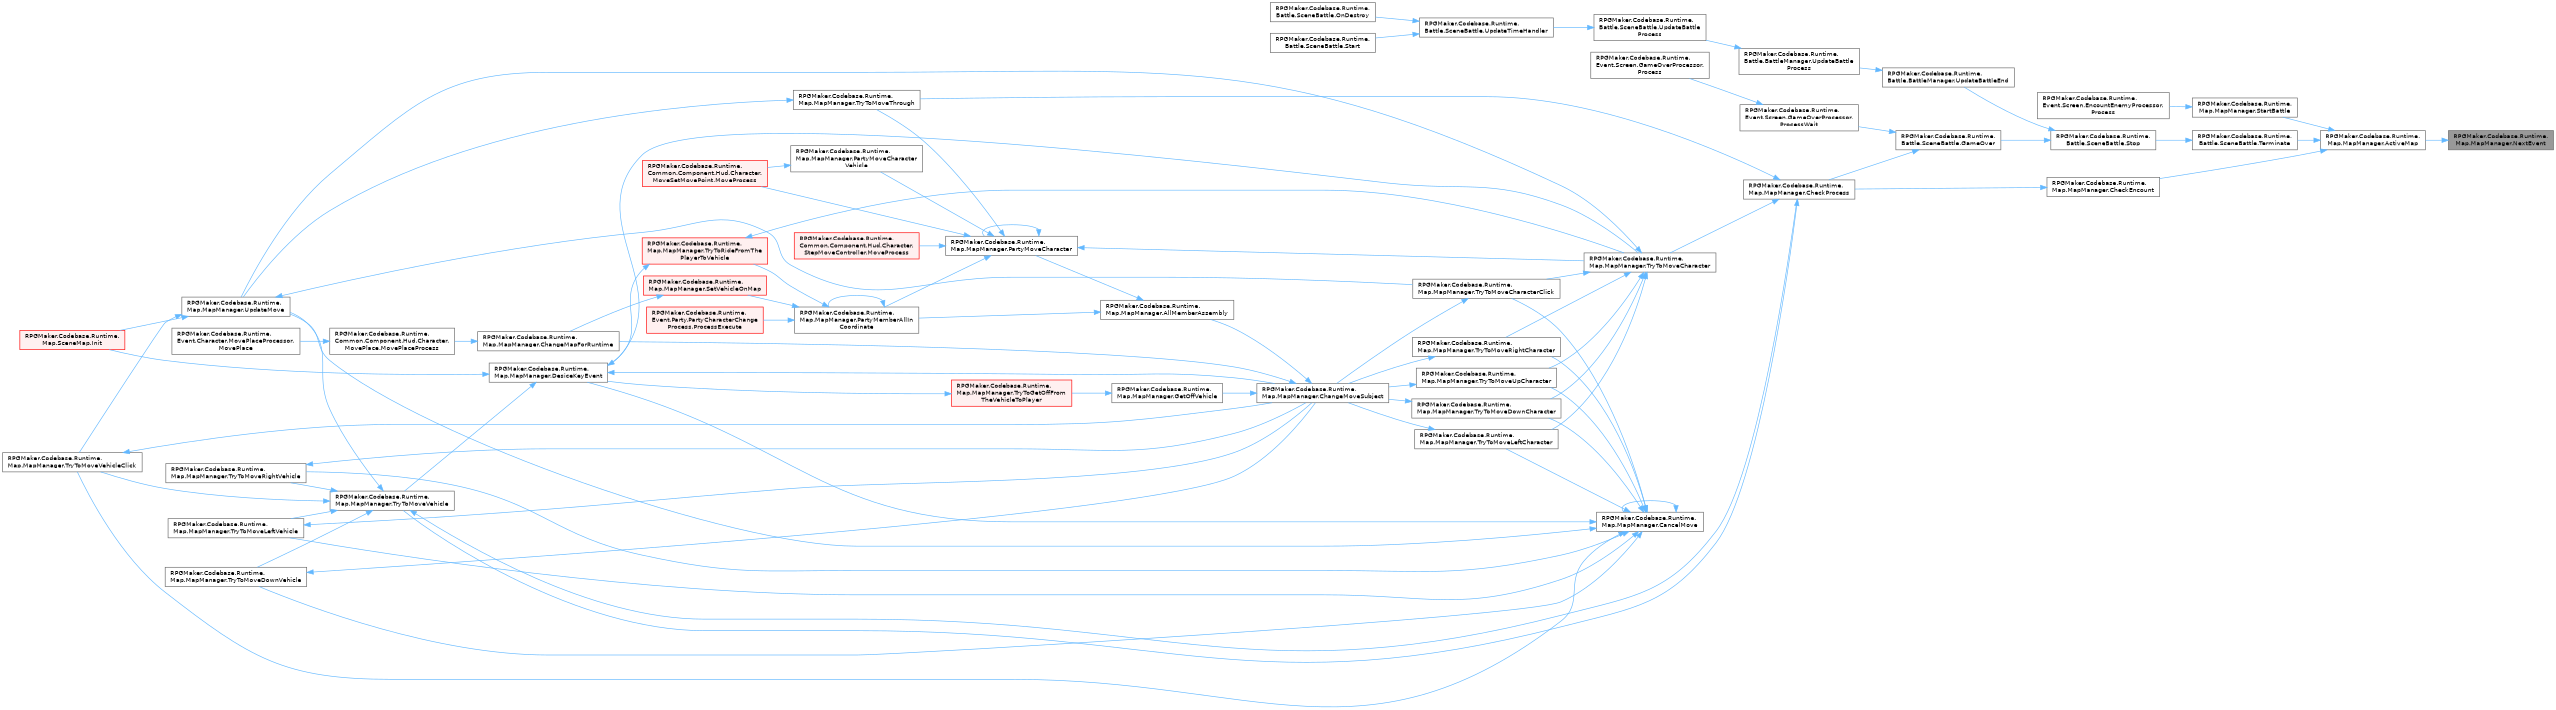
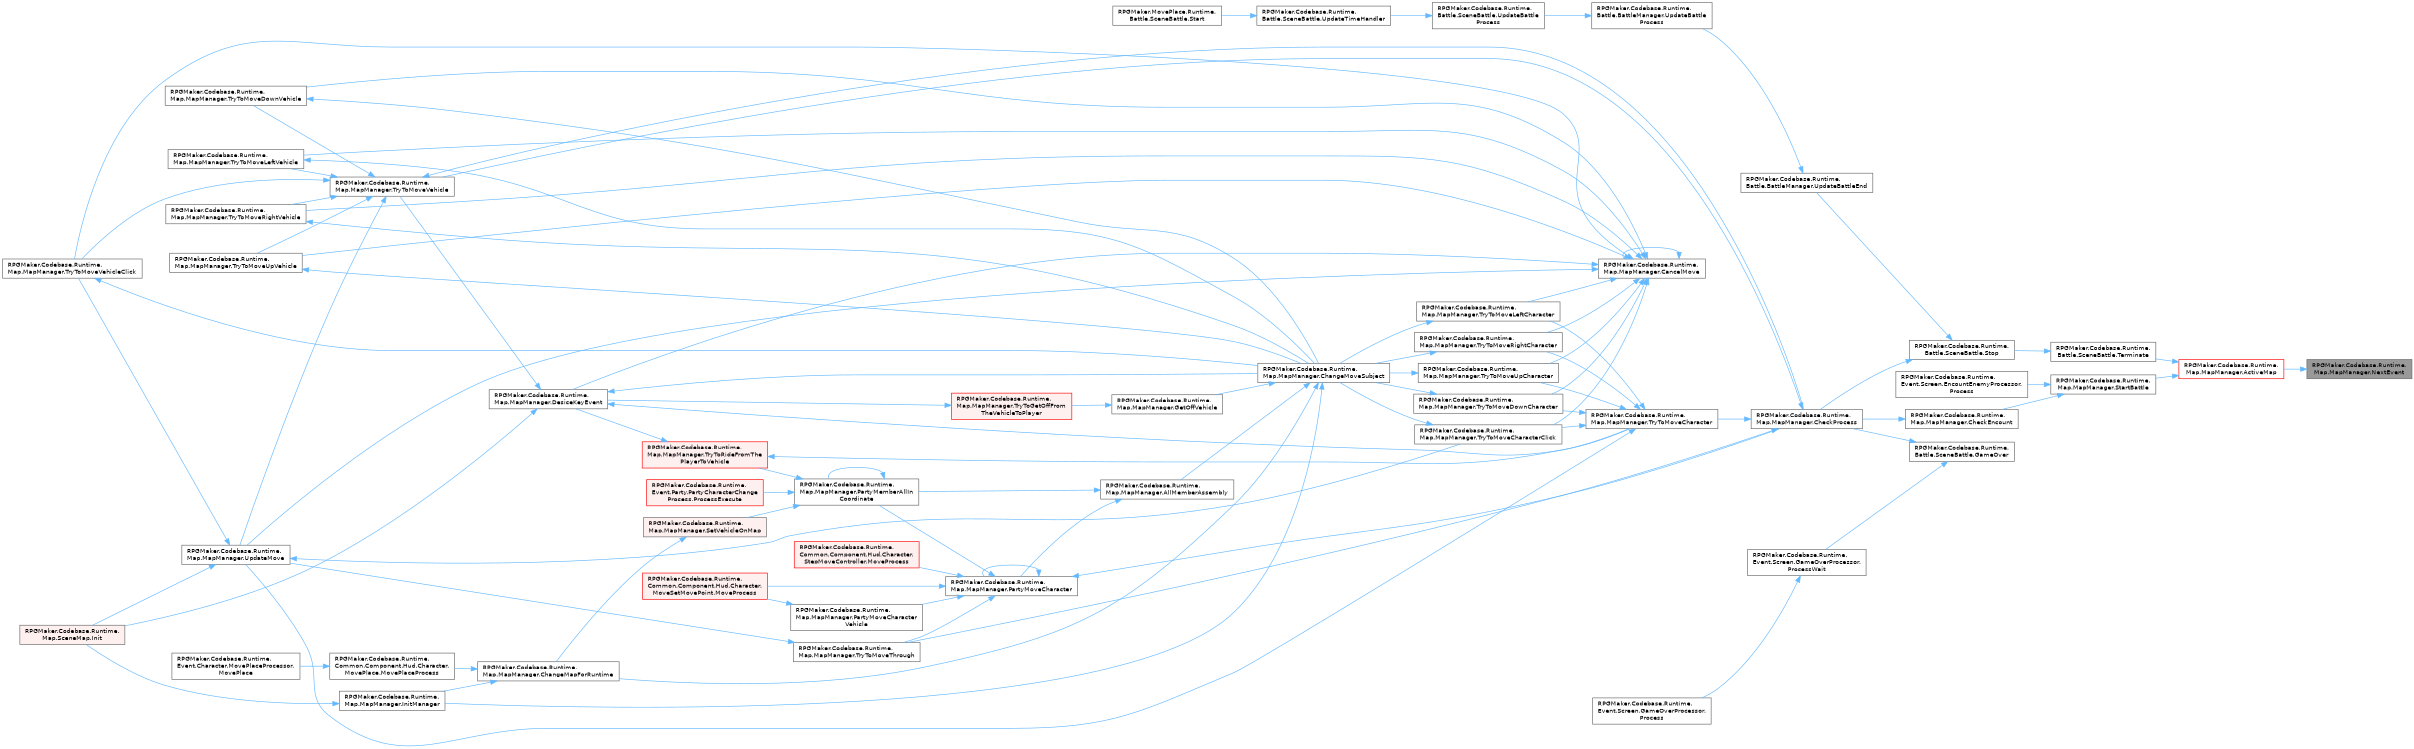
(1323, 12) -> none
(1323, 43) -> (1167, 16)
(2023, 140) -> (1862, 382)
(2373, 140) -> (2231, 369)
(2240, 166) -> (2030, 403)
(1334, 254) -> (1433, 522)
none -> (236, 263)
(705, 286) -> (705, 527)
(72, 340) -> (72, 635)
none -> (392, 701)
